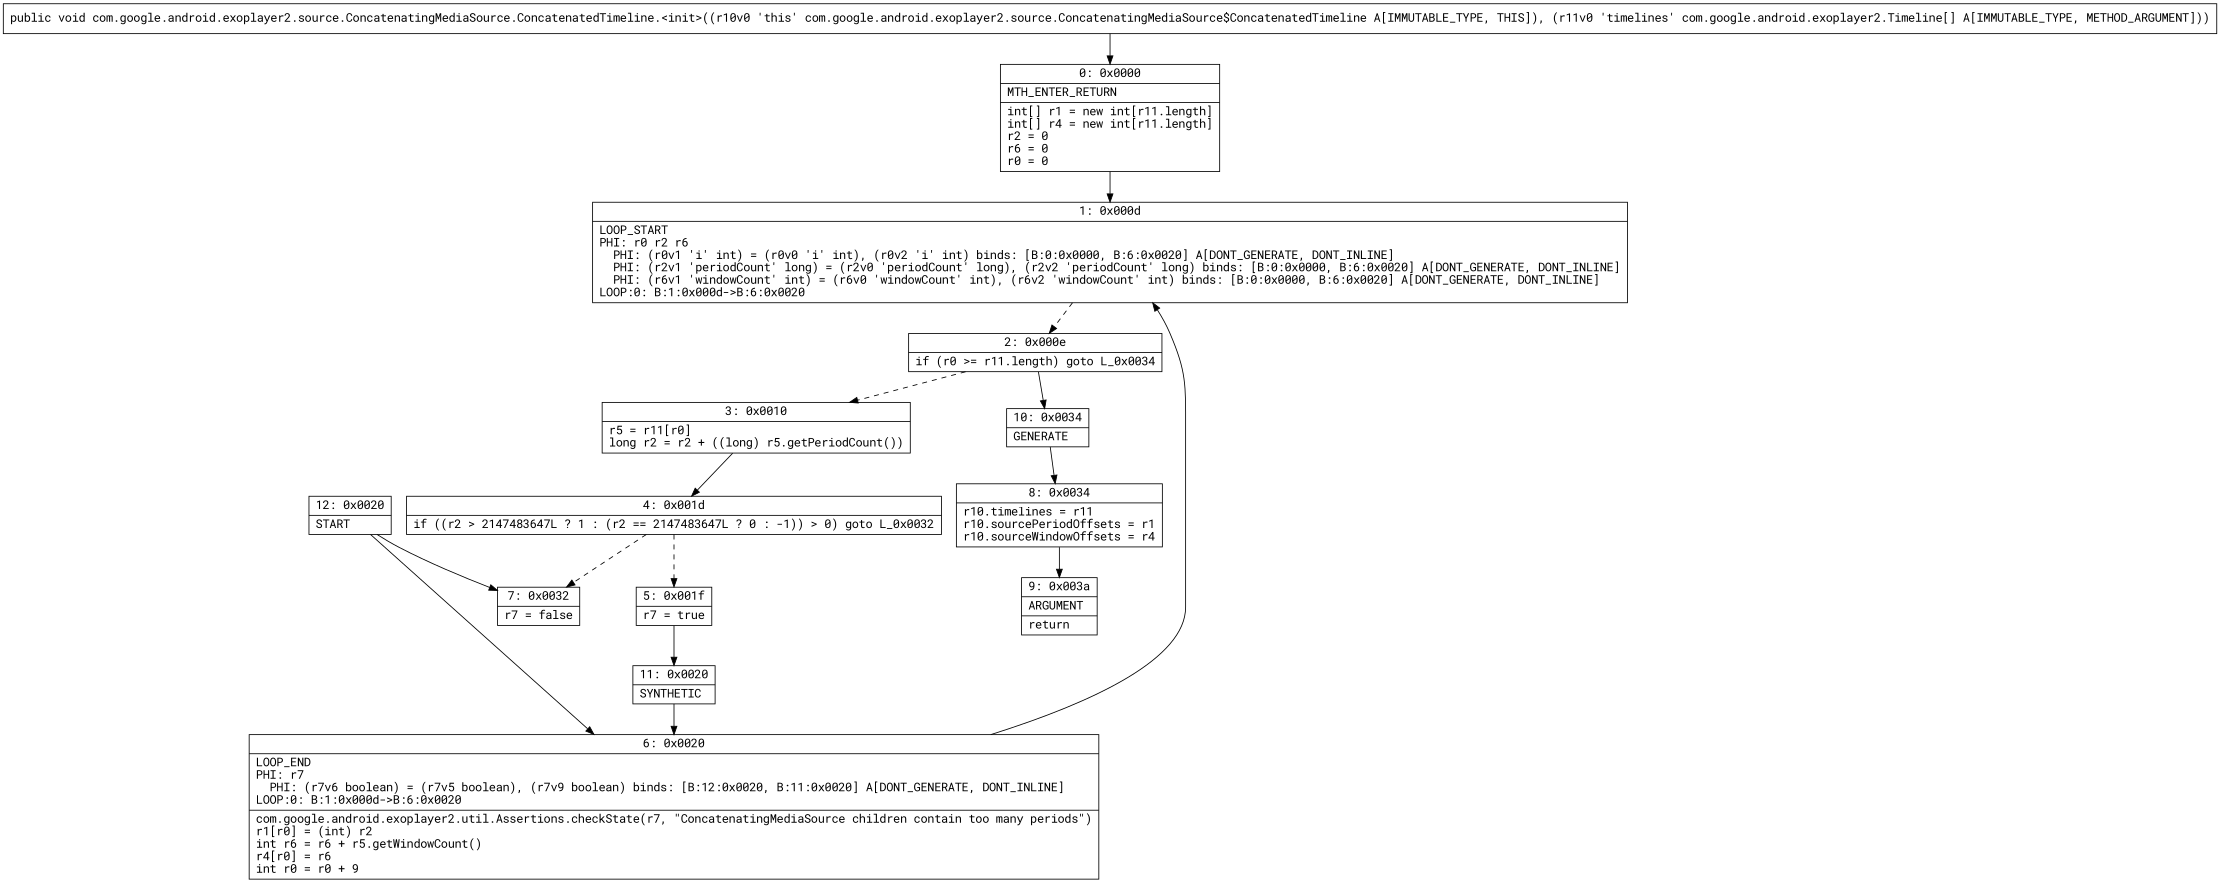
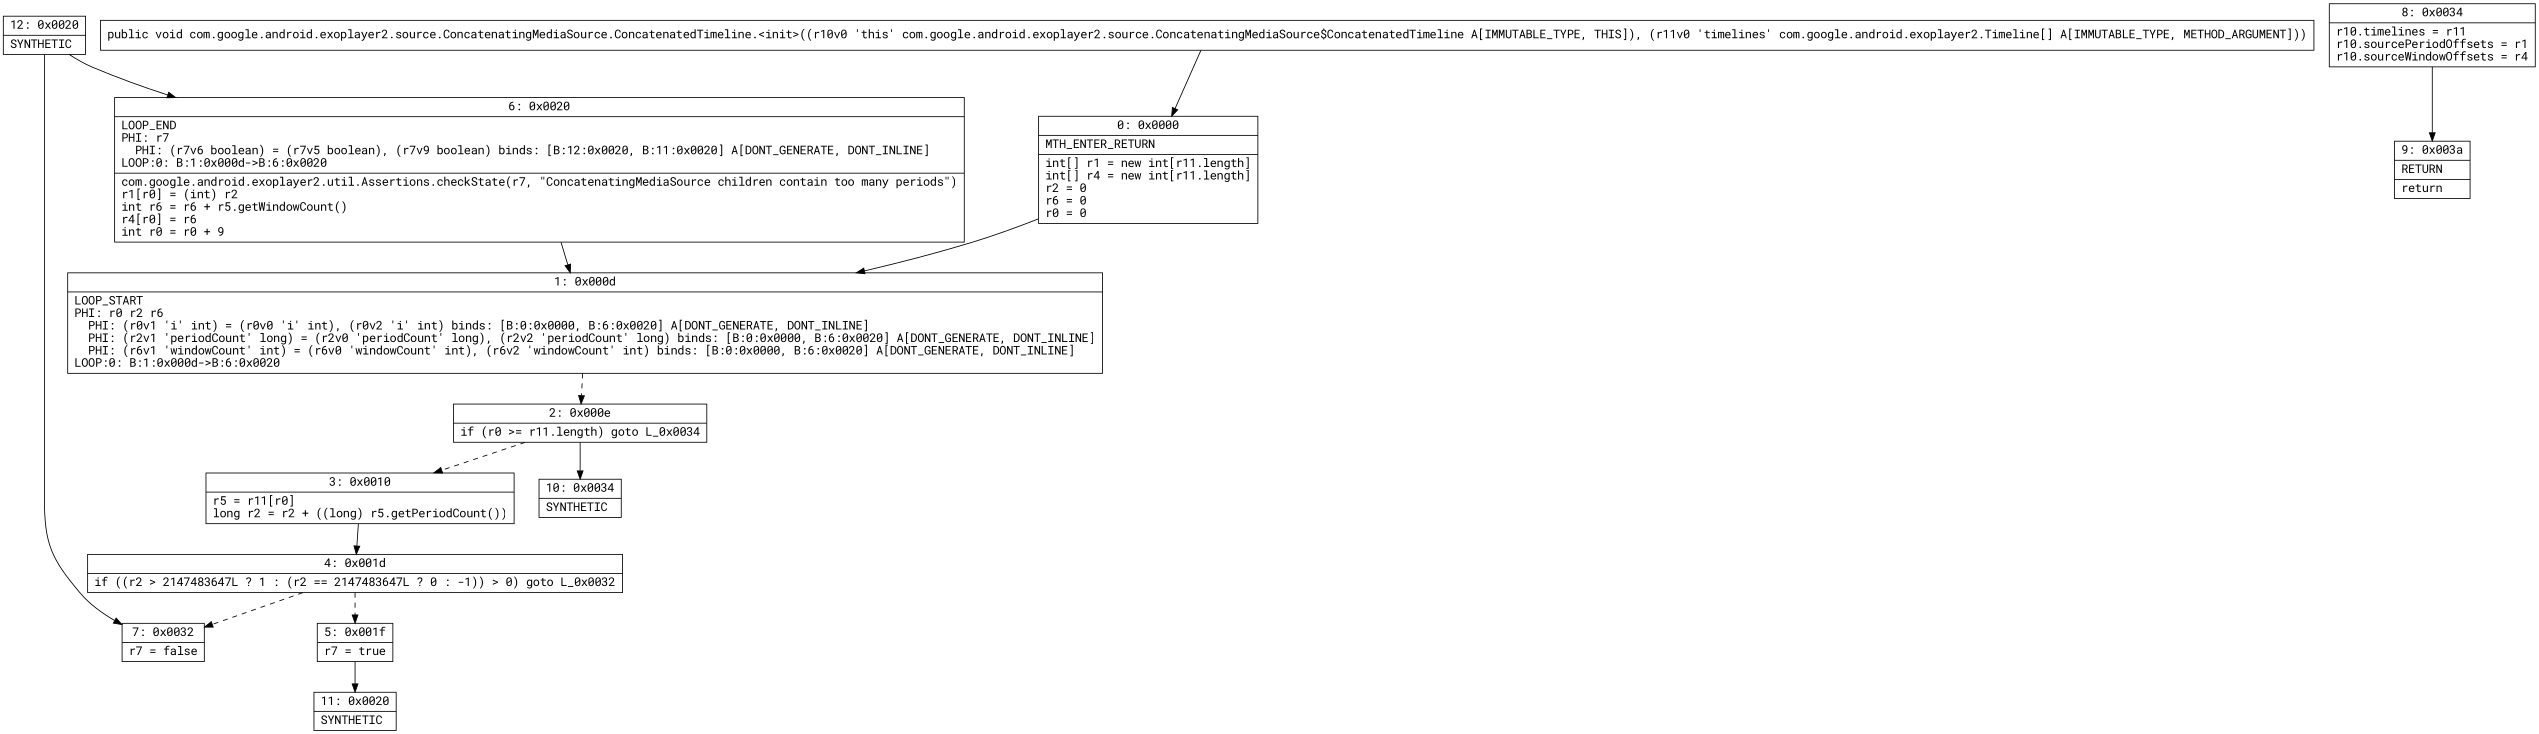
(1041, 437) -> (577, 507)
(1052, 461) -> none
(333, 524) -> (41, 44)
(1056, 606) -> (2422, 169)
(674, 715) -> none
